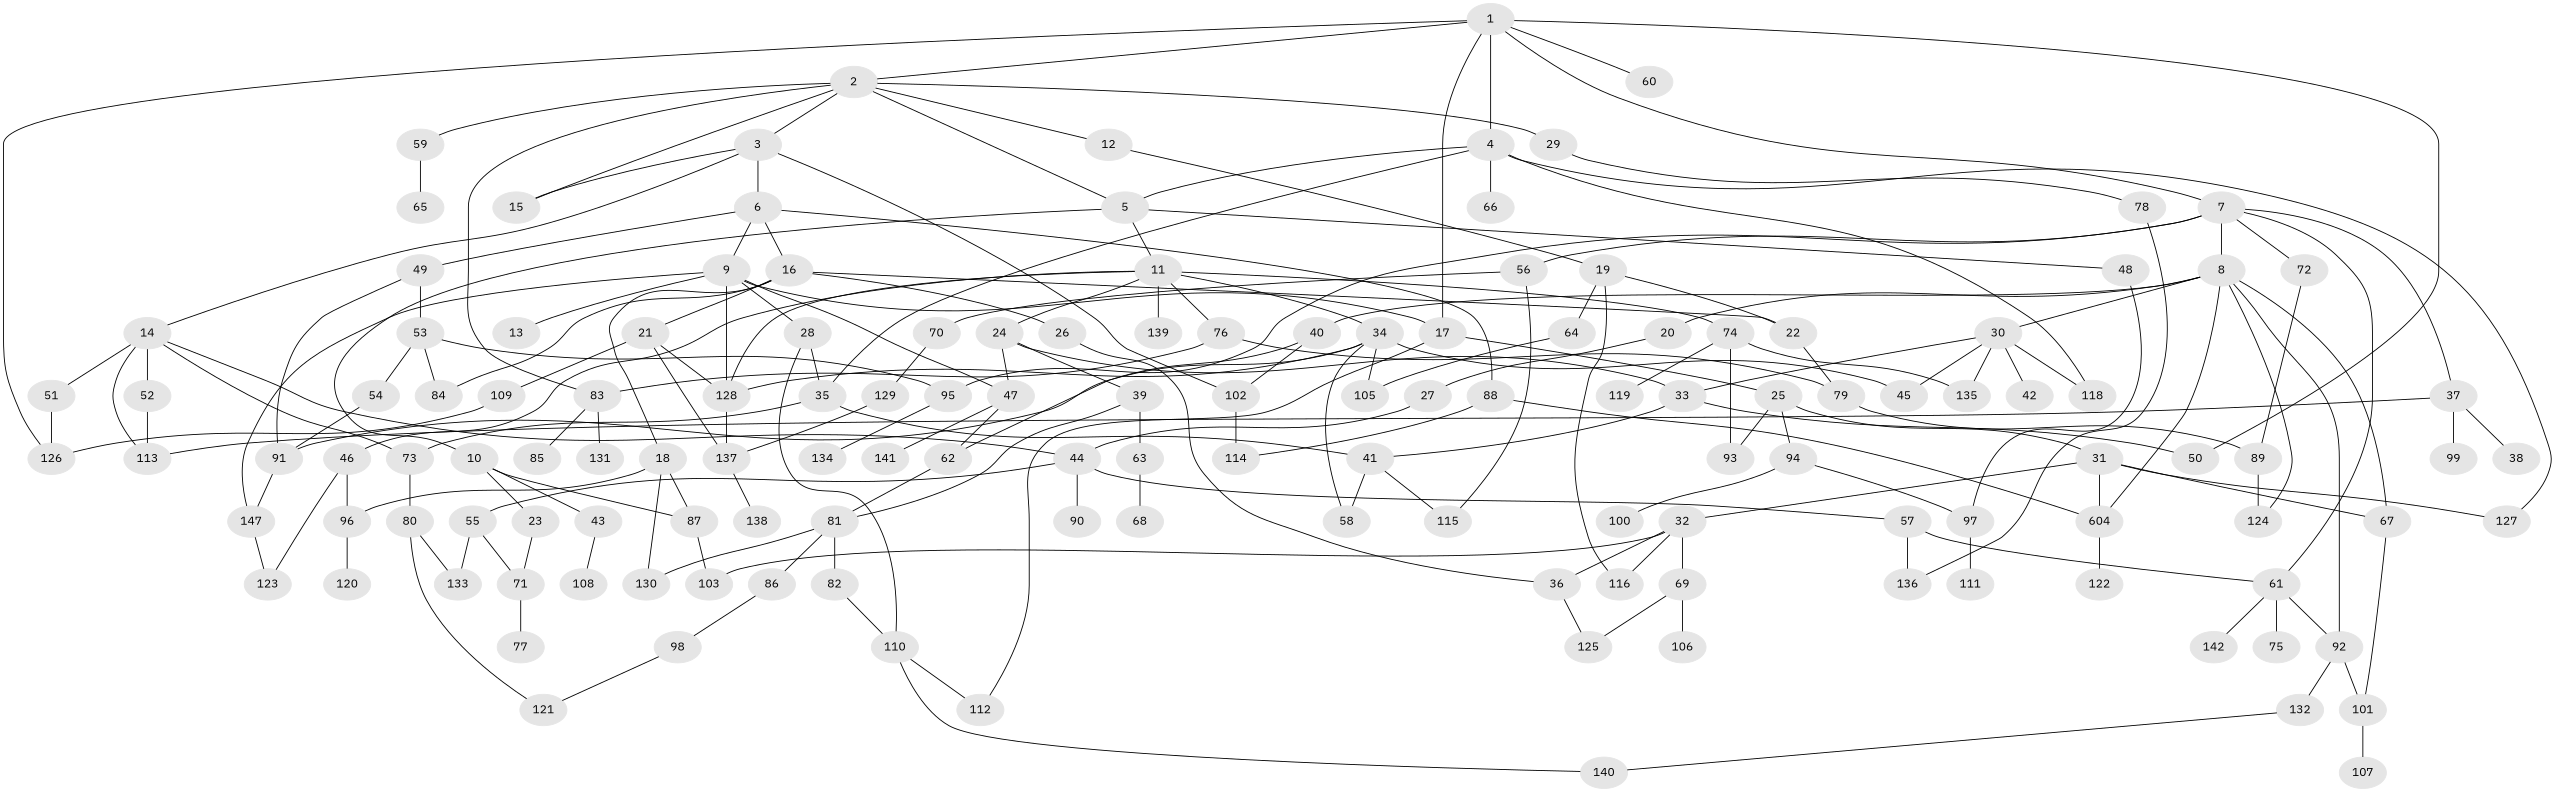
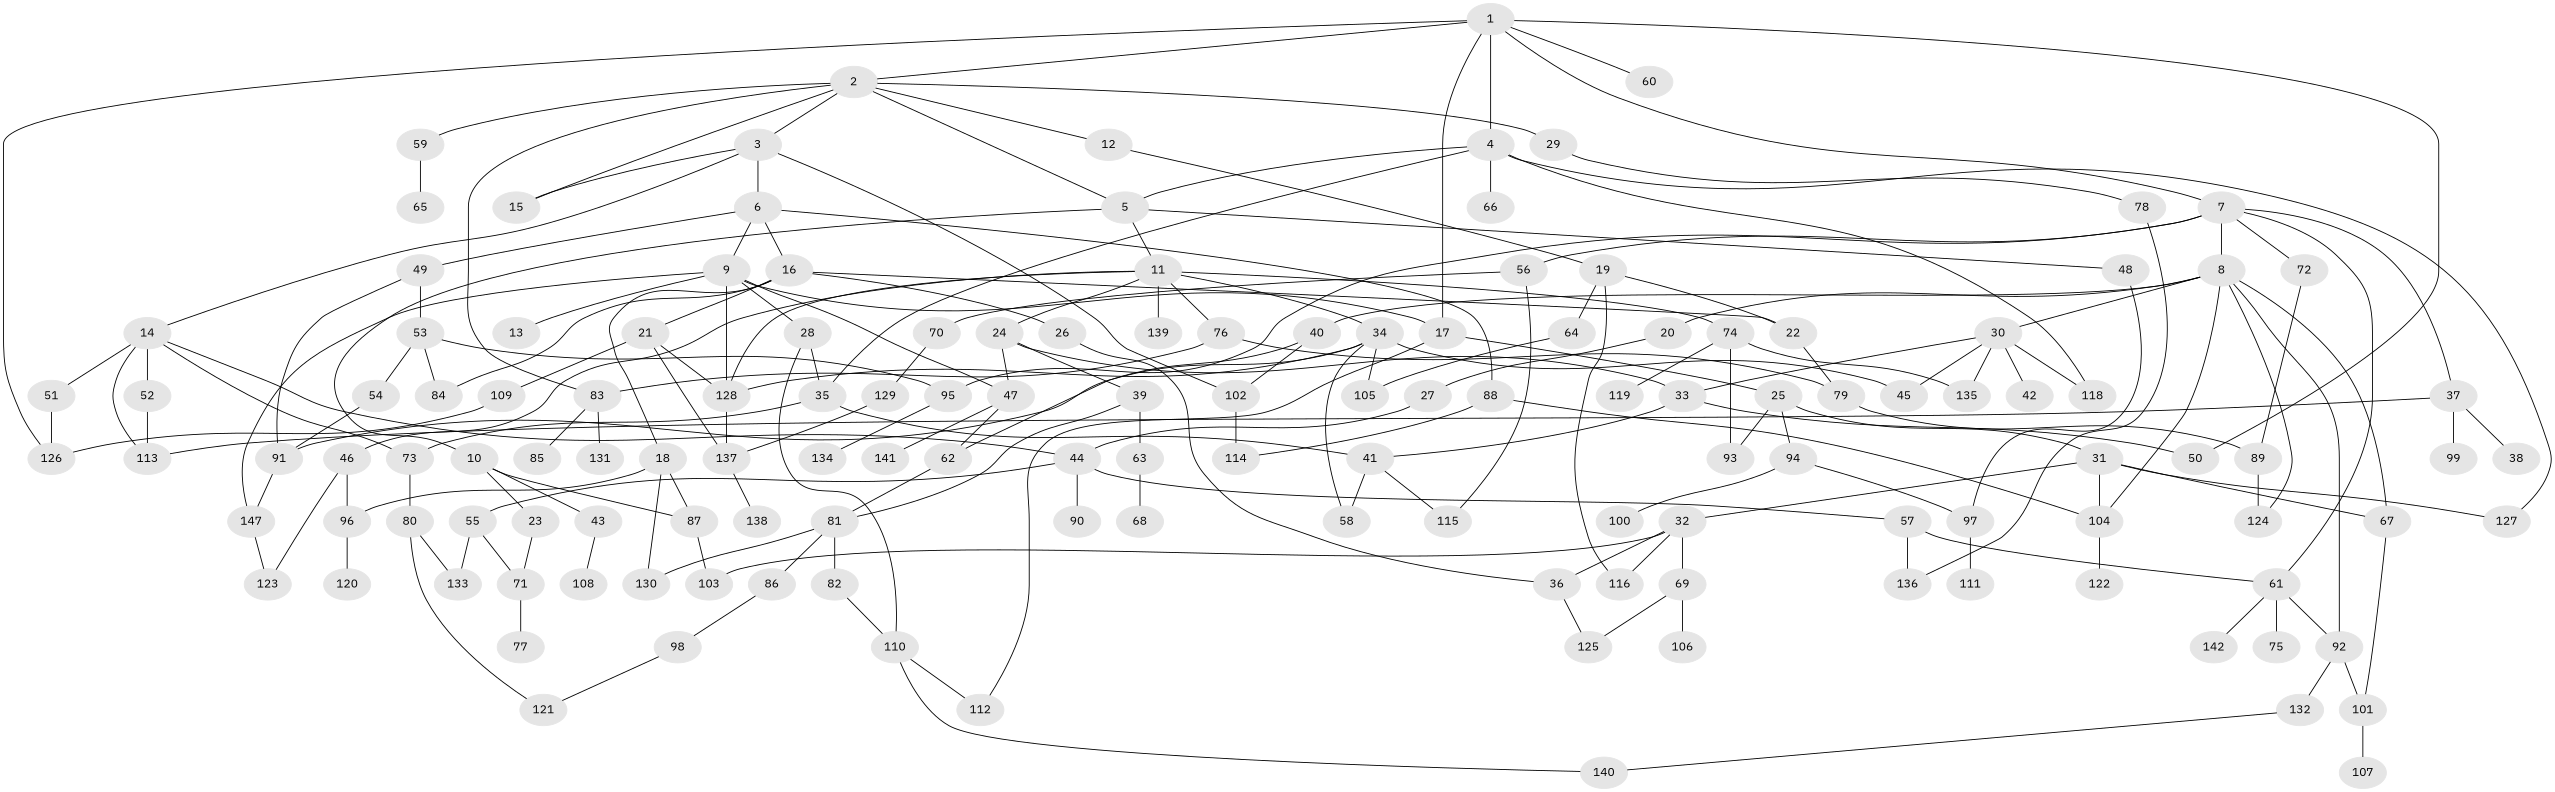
(2099, 522) -> (2099, 522)
